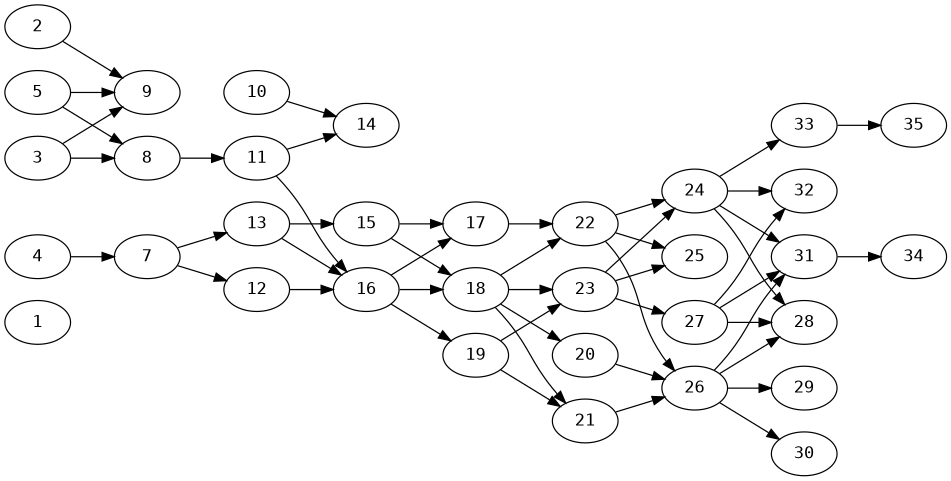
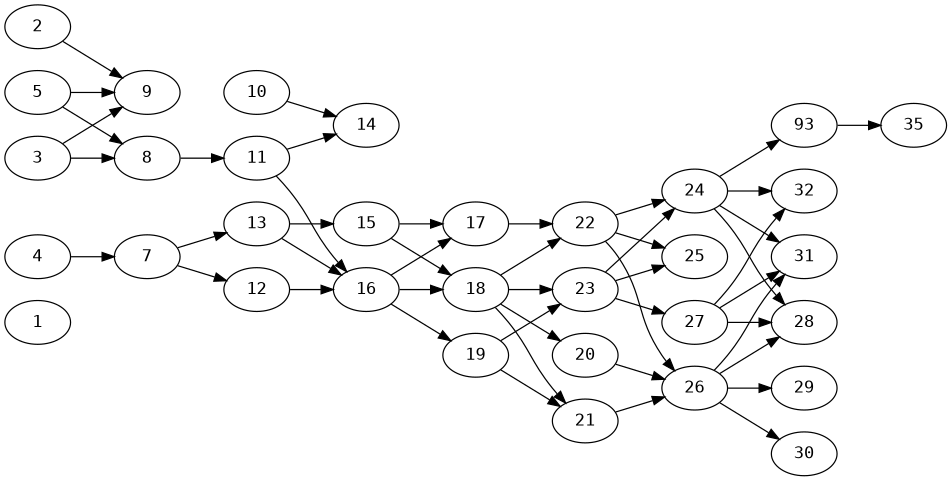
(804, 125) -> (804, 125)
(914, 257) -> none
